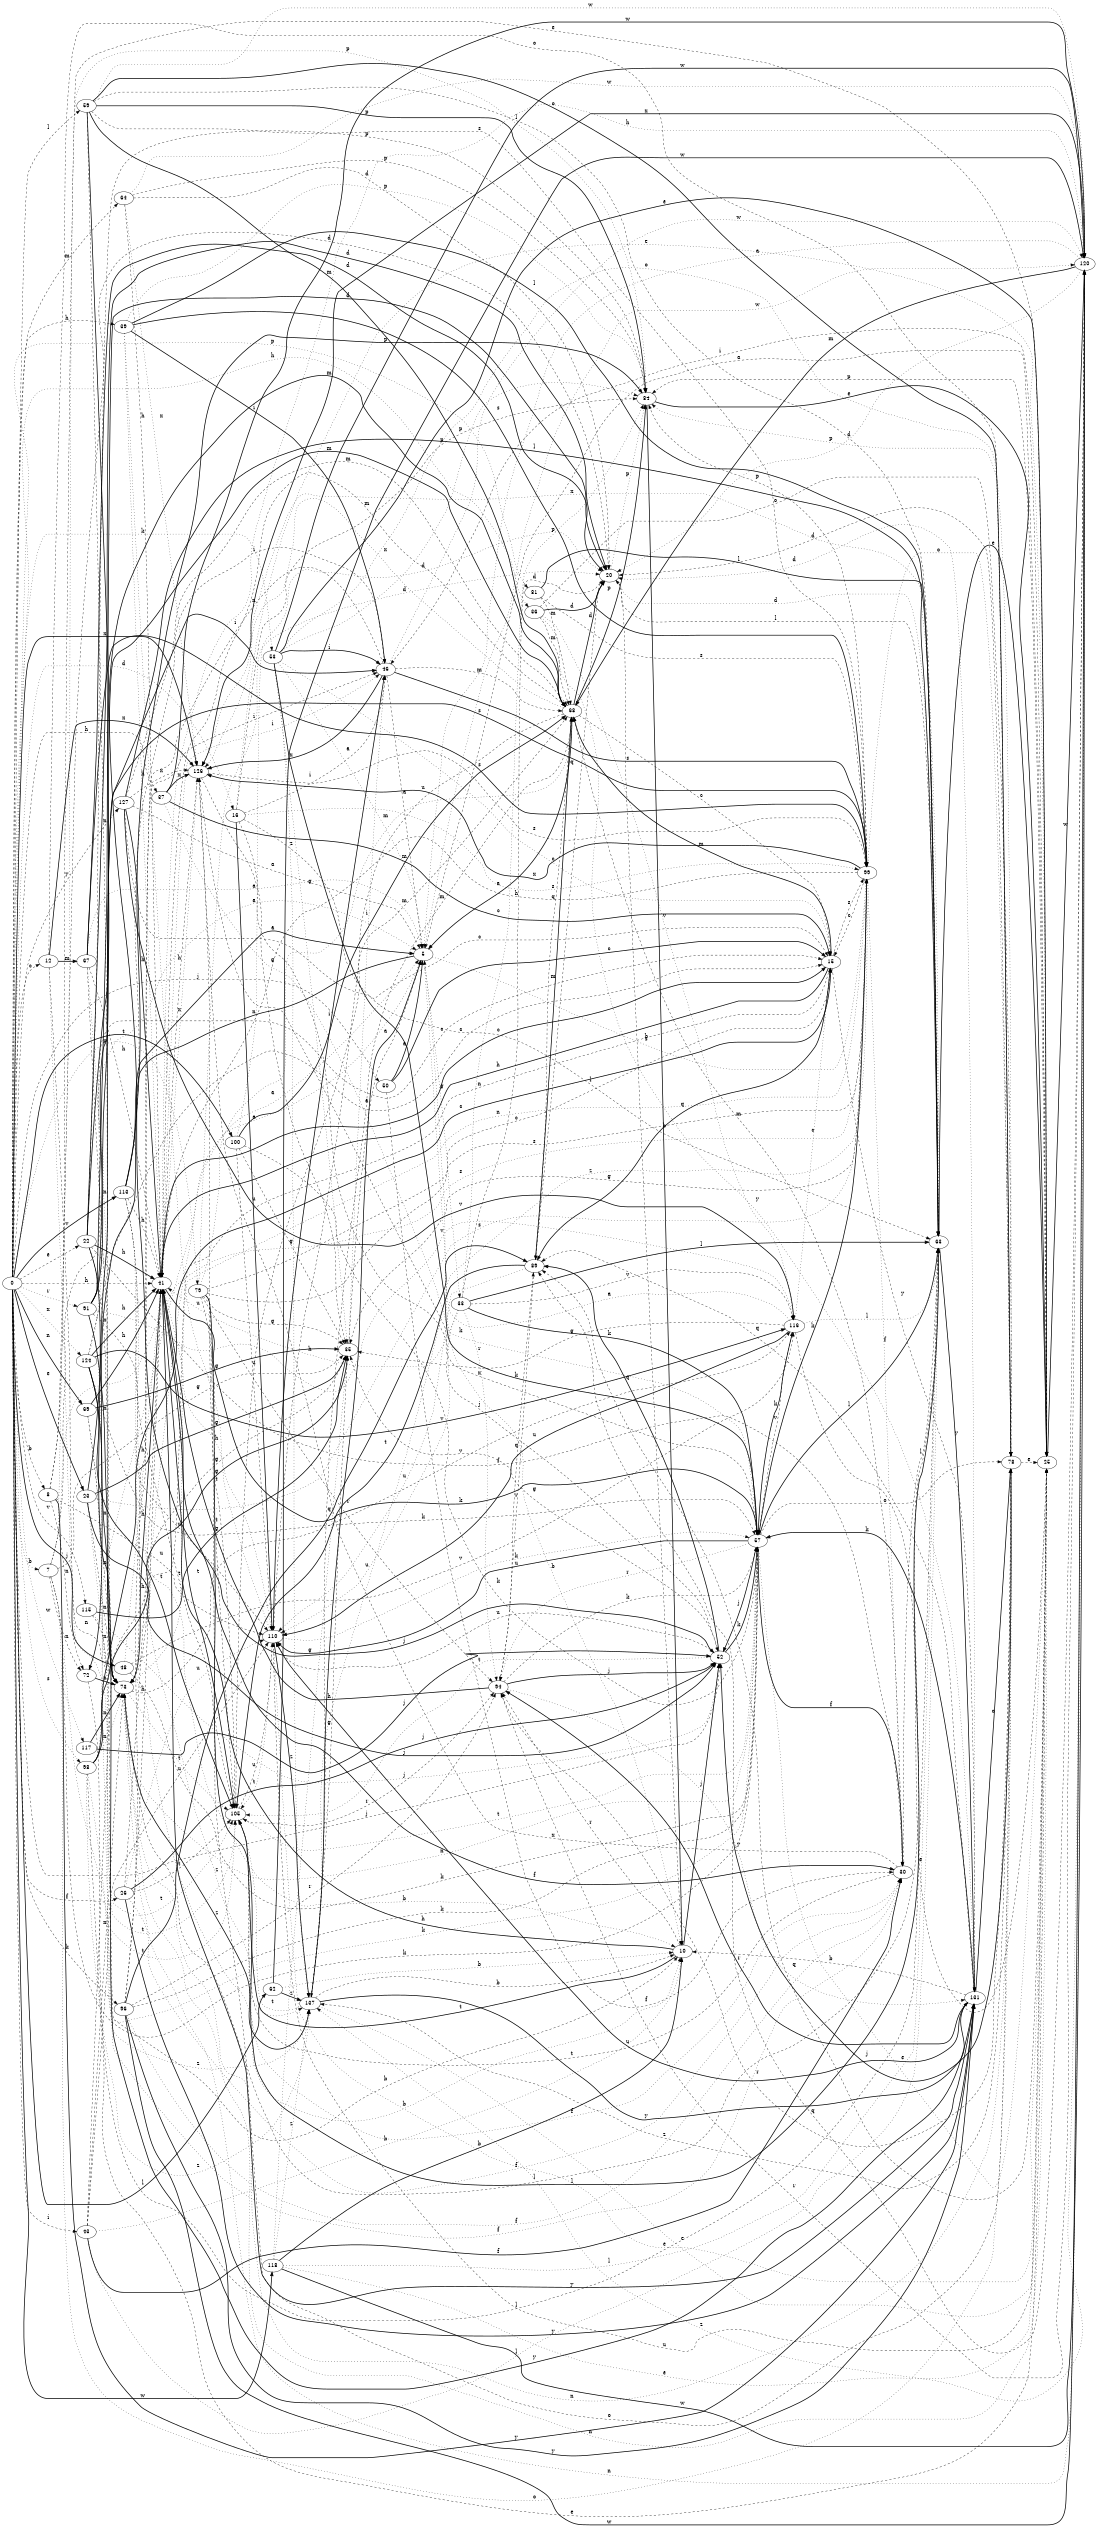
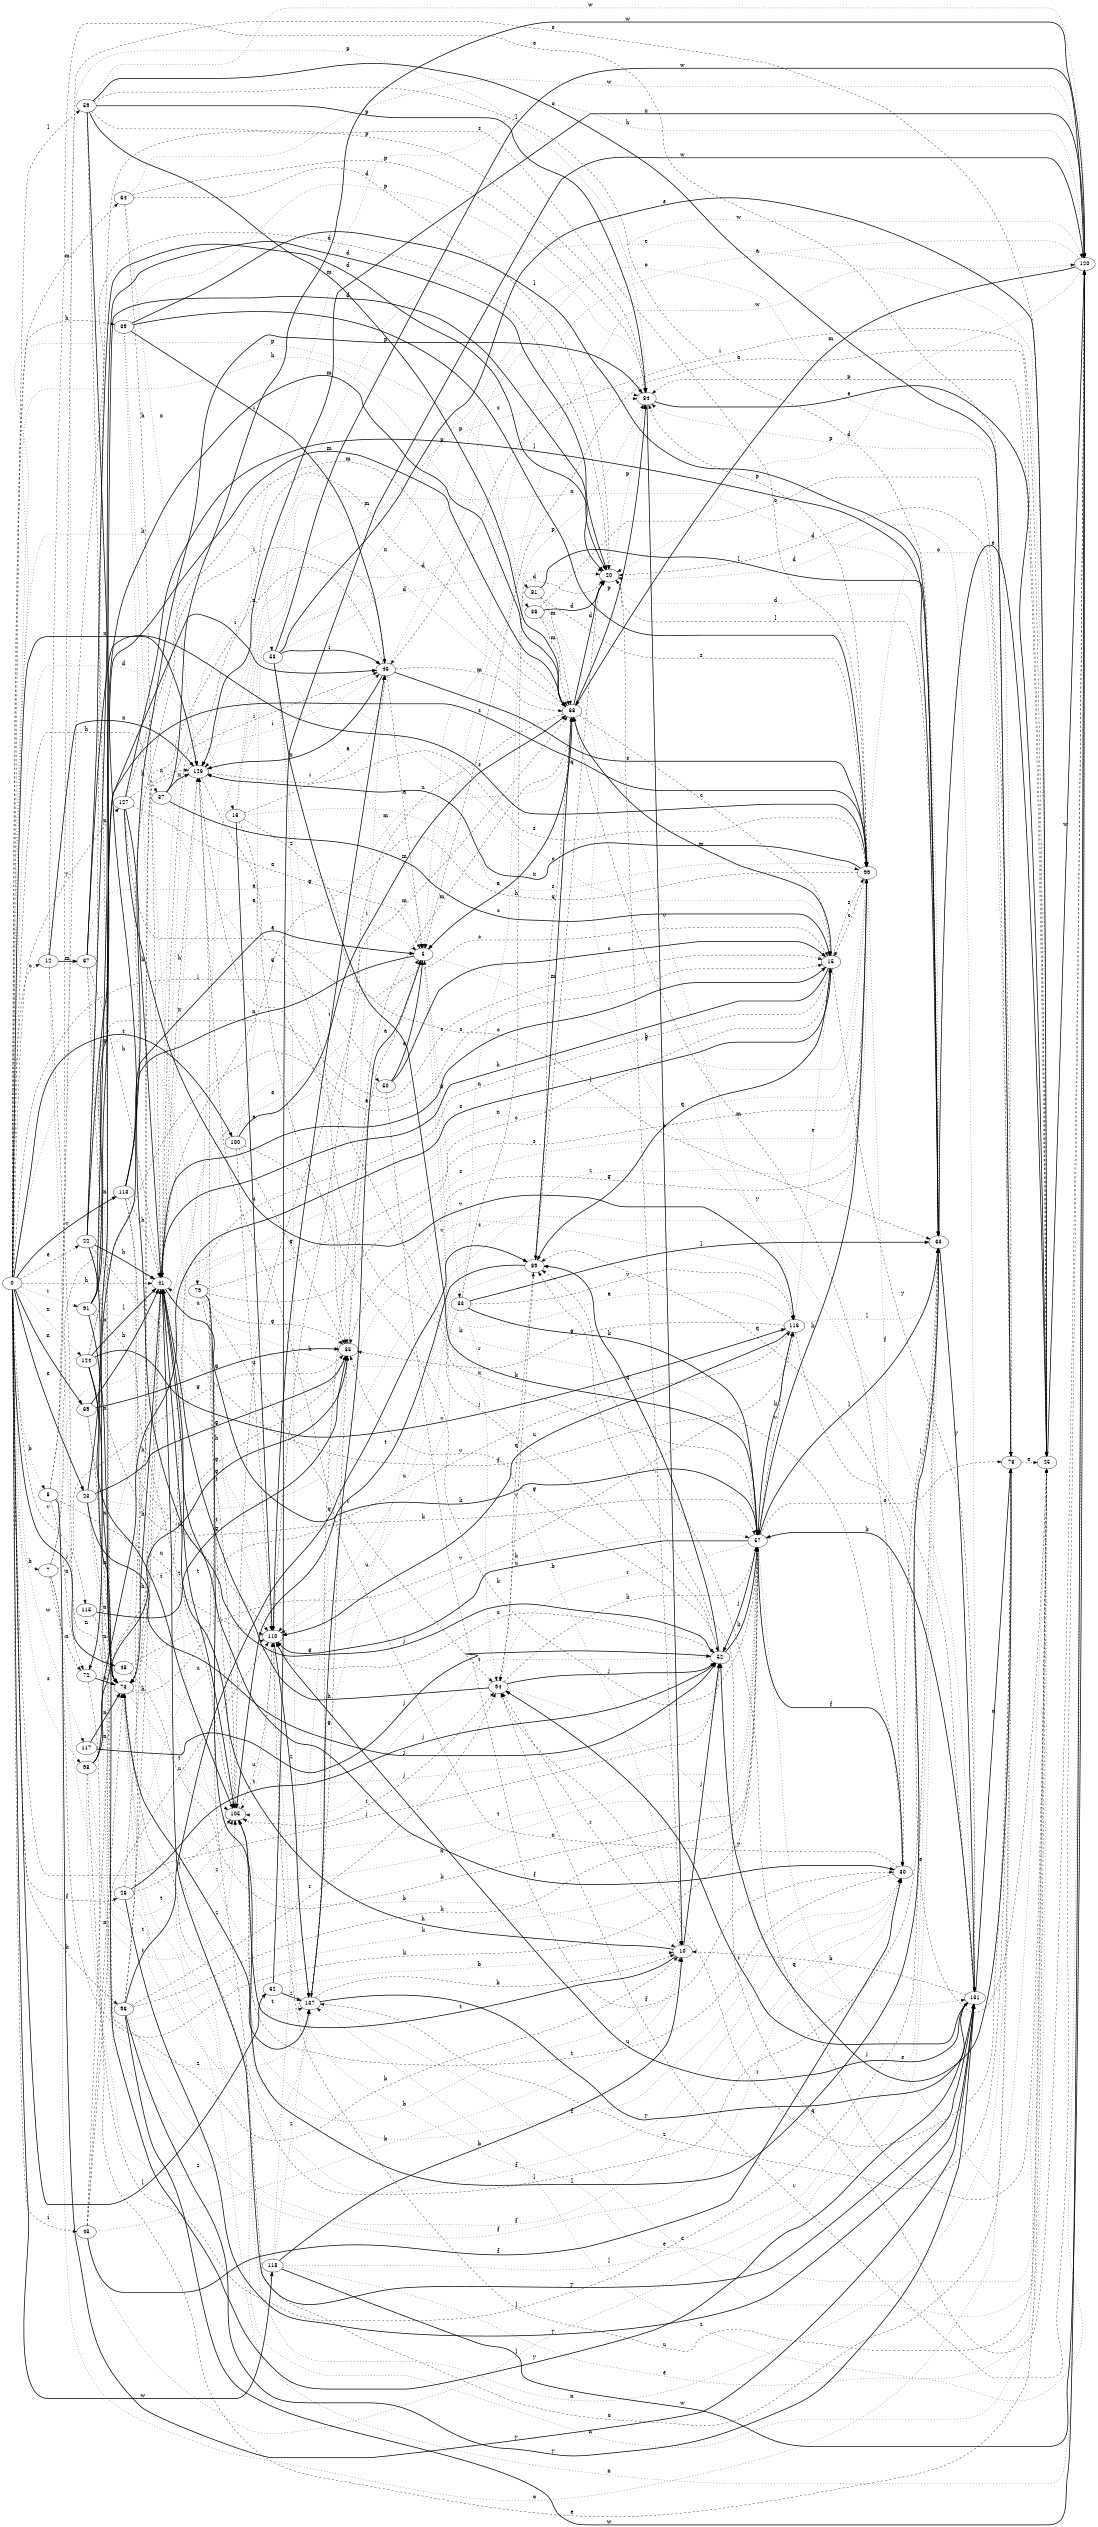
(350, 529) -> (350, 529)
(124, 1308) -> (124, 1308)
(26, 1439) -> (26, 1439)
